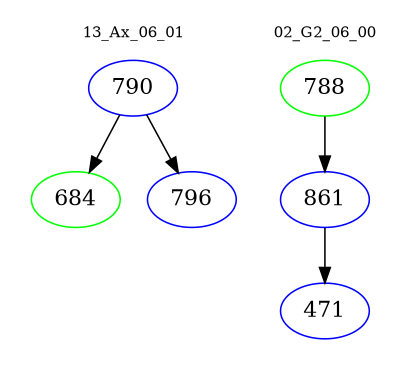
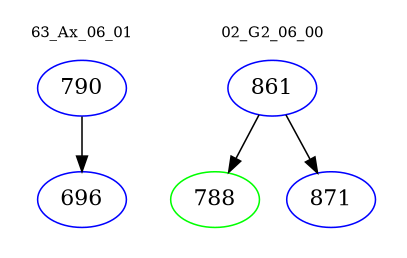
(134, 33) -> (82, 33)
(325, 136) -> (248, 137)
(76, 200) -> none
(192, 200) -> (82, 200)
(325, 311) -> (331, 200)
